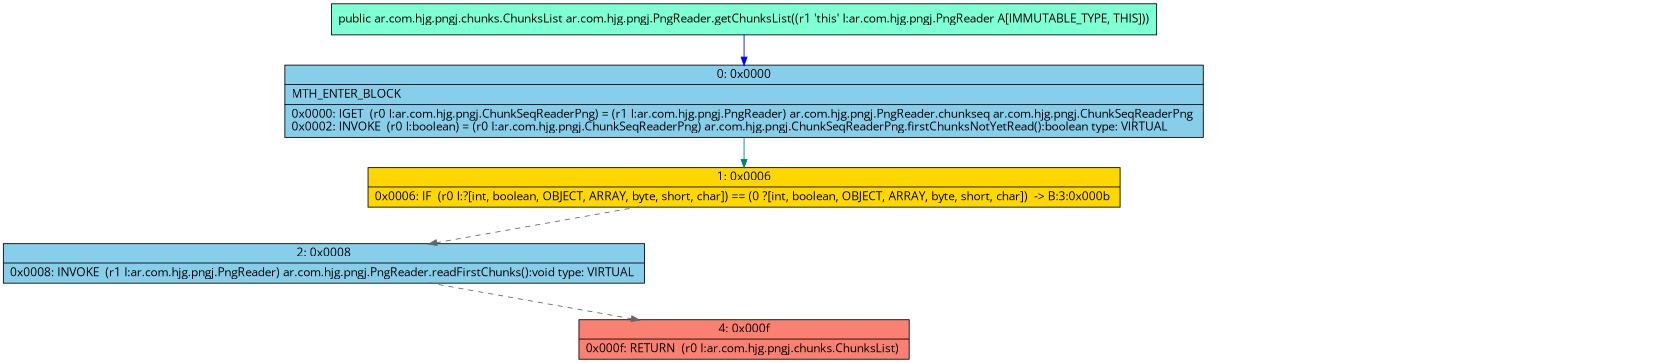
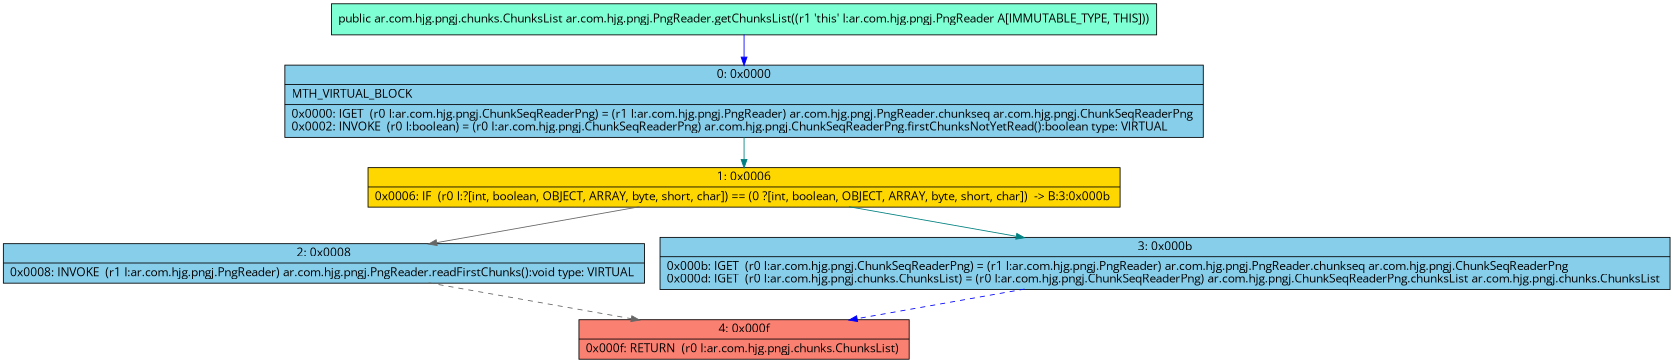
(346, 94) -> (352, 94)
(538, 225) -> (538, 225)
none -> (1165, 263)
